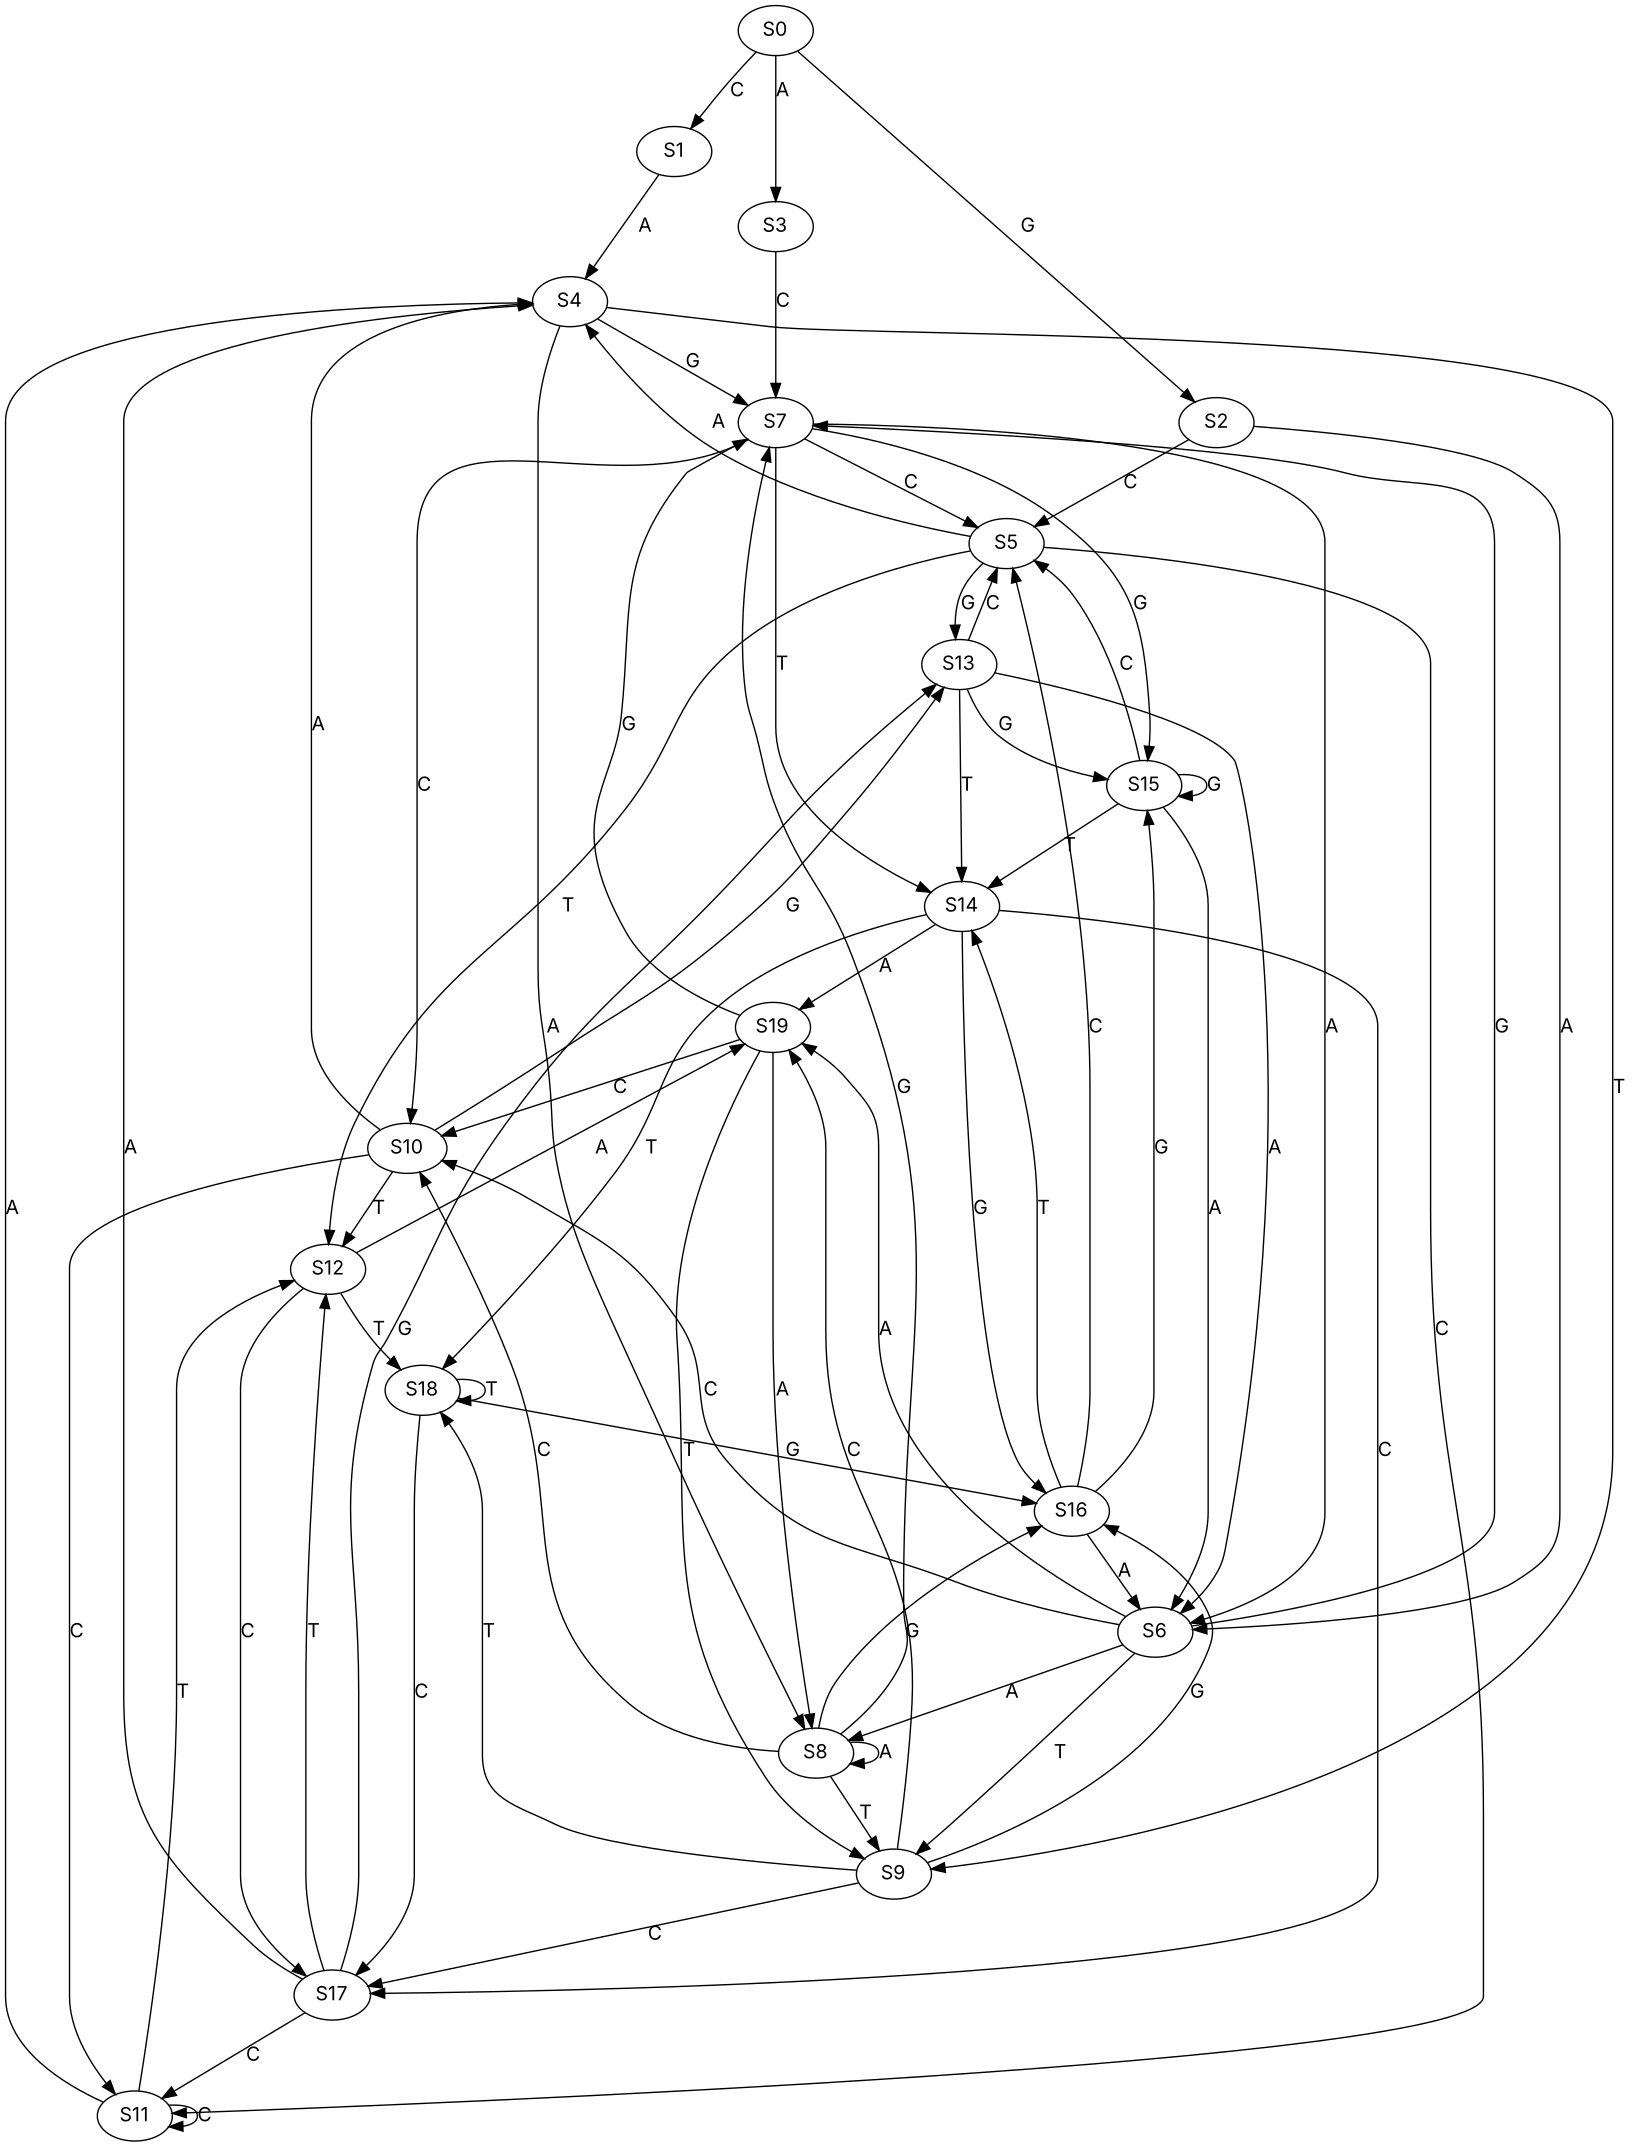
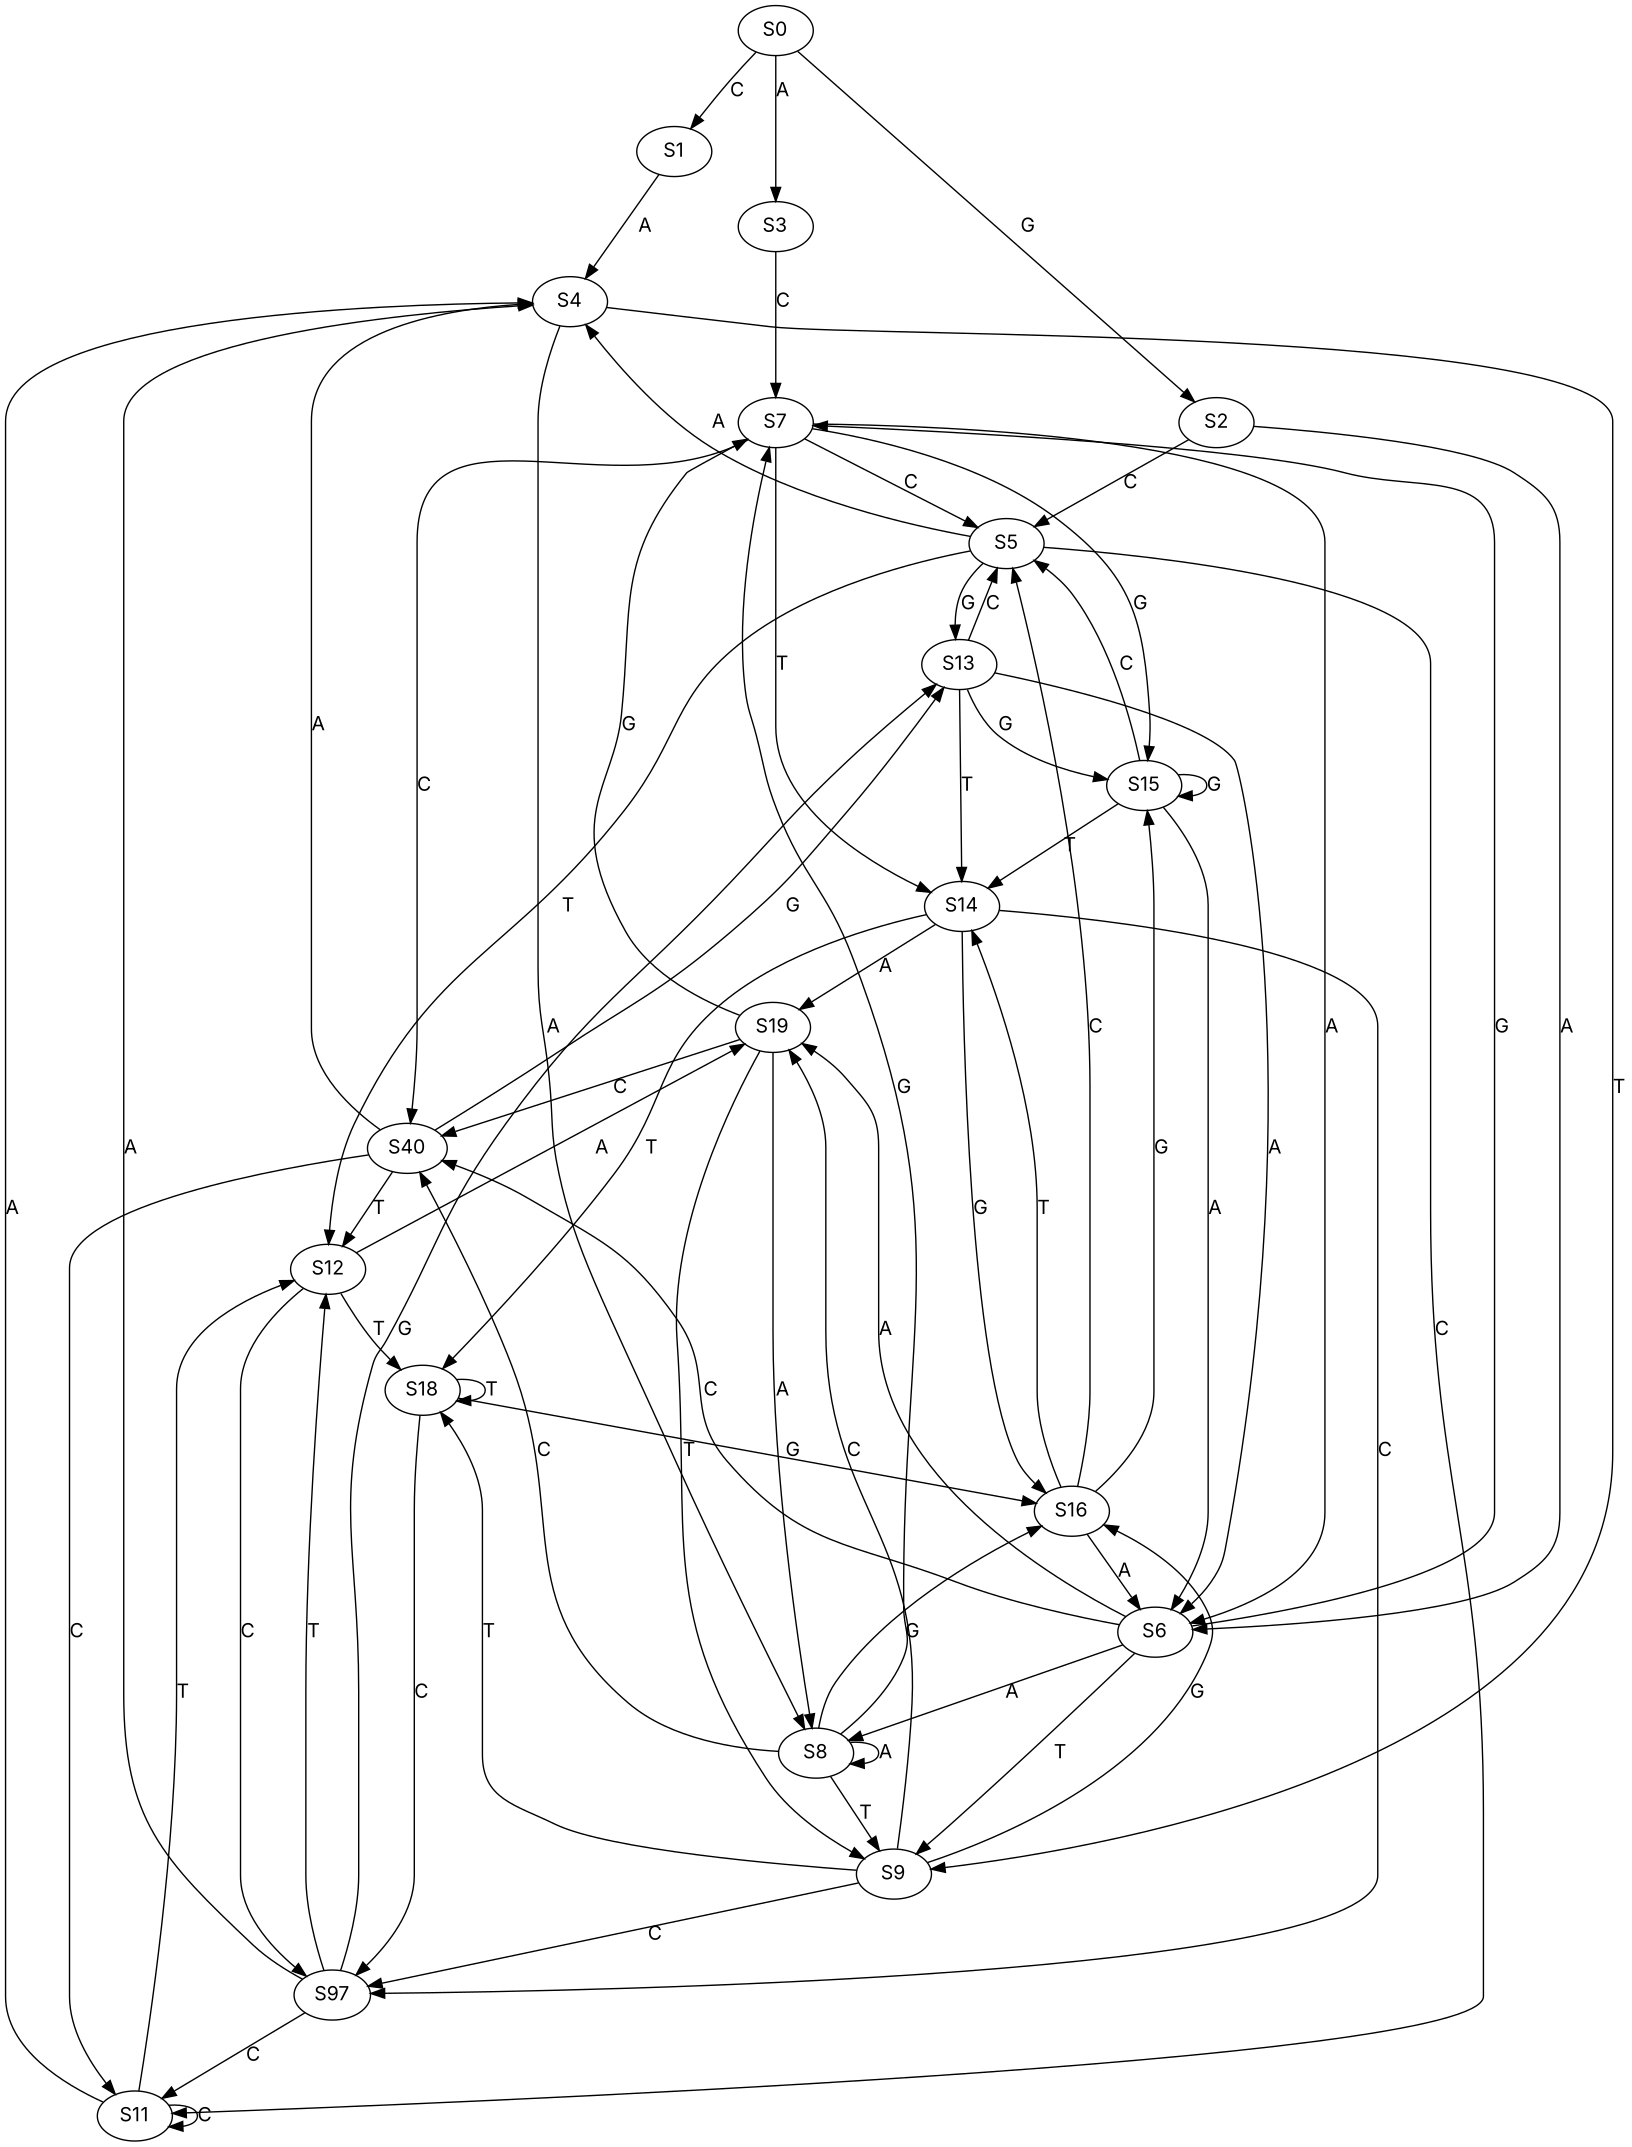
(667, 359) -> none
(407, 1148) -> (407, 1148)
(332, 1995) -> (332, 1995)
